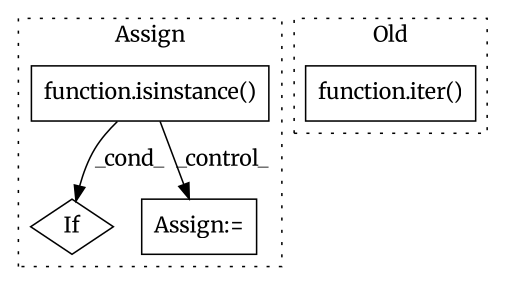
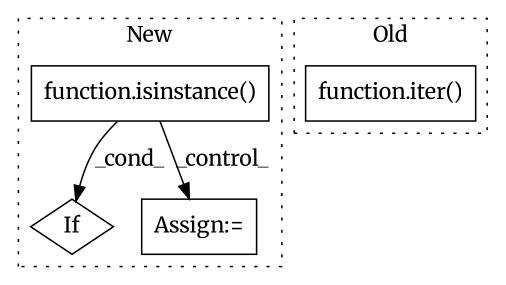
(150, 36) -> (150, 36)
